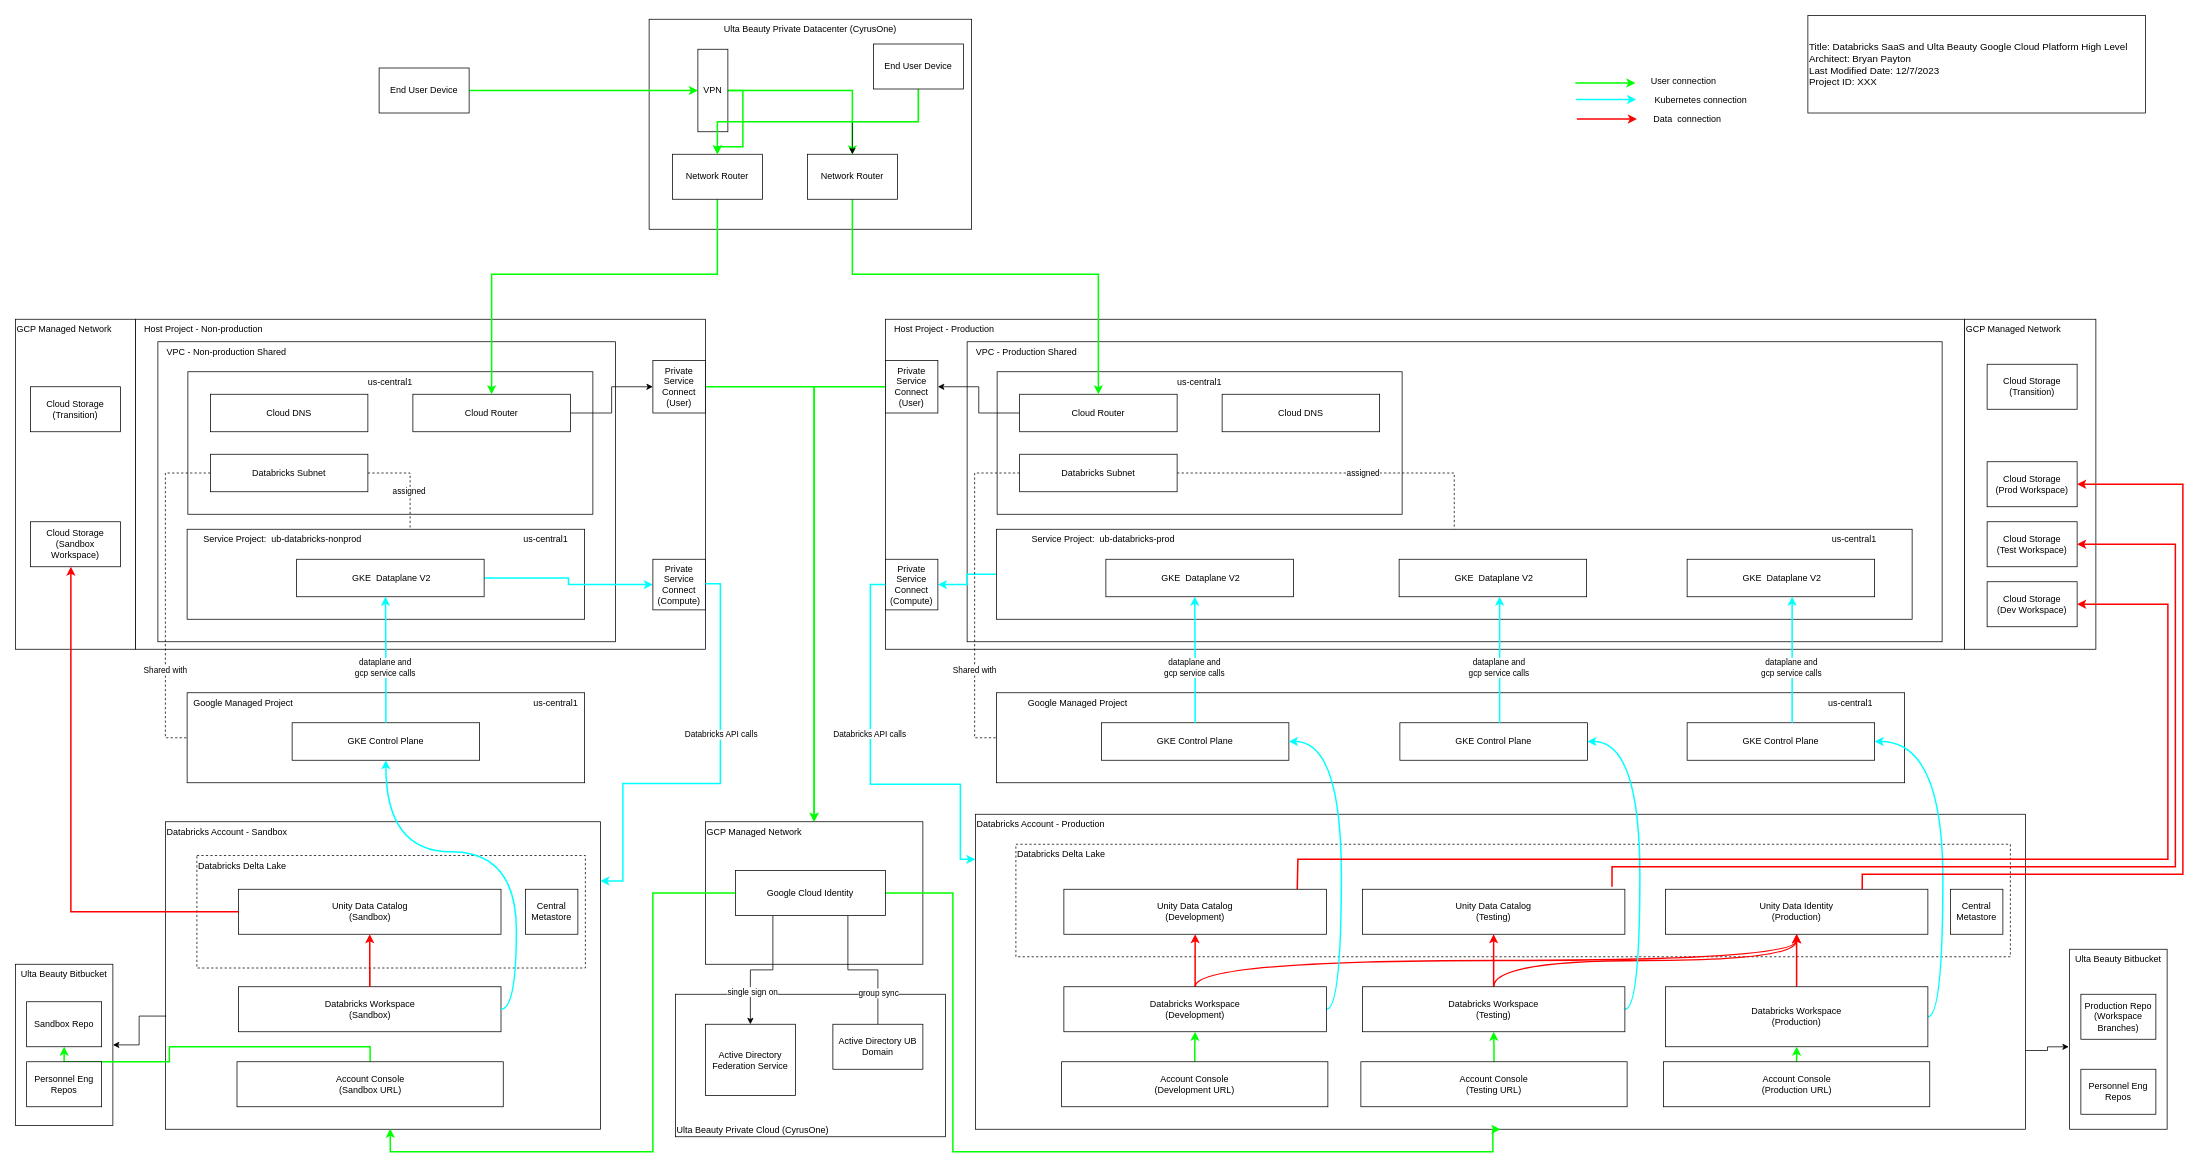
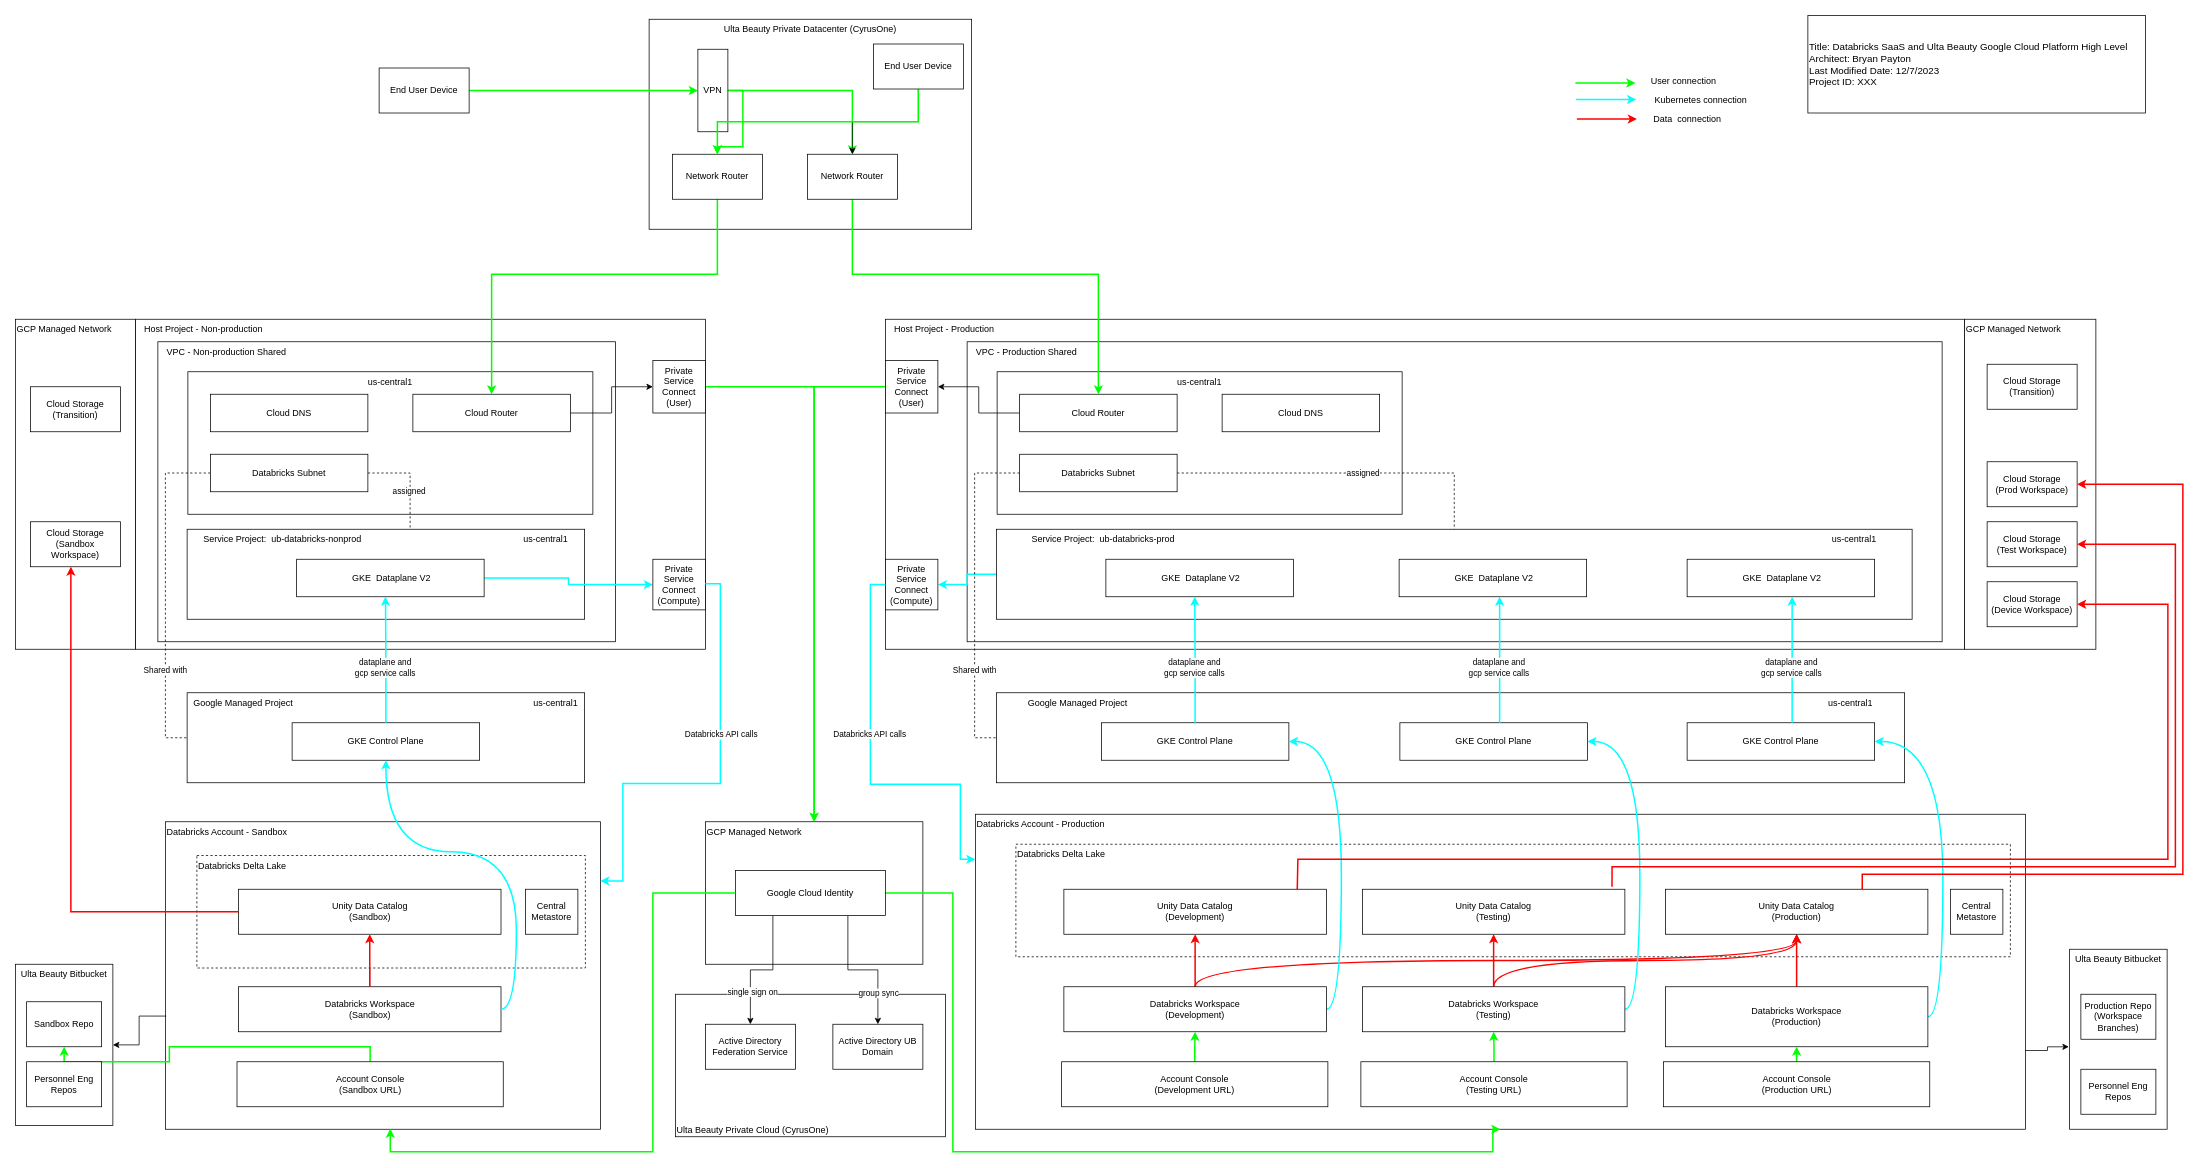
(2032, 604) -> (2032, 604)
(1797, 912) -> (1797, 912)
(878, 1019) -> (878, 1017)
(750, 1060) -> (750, 1047)
